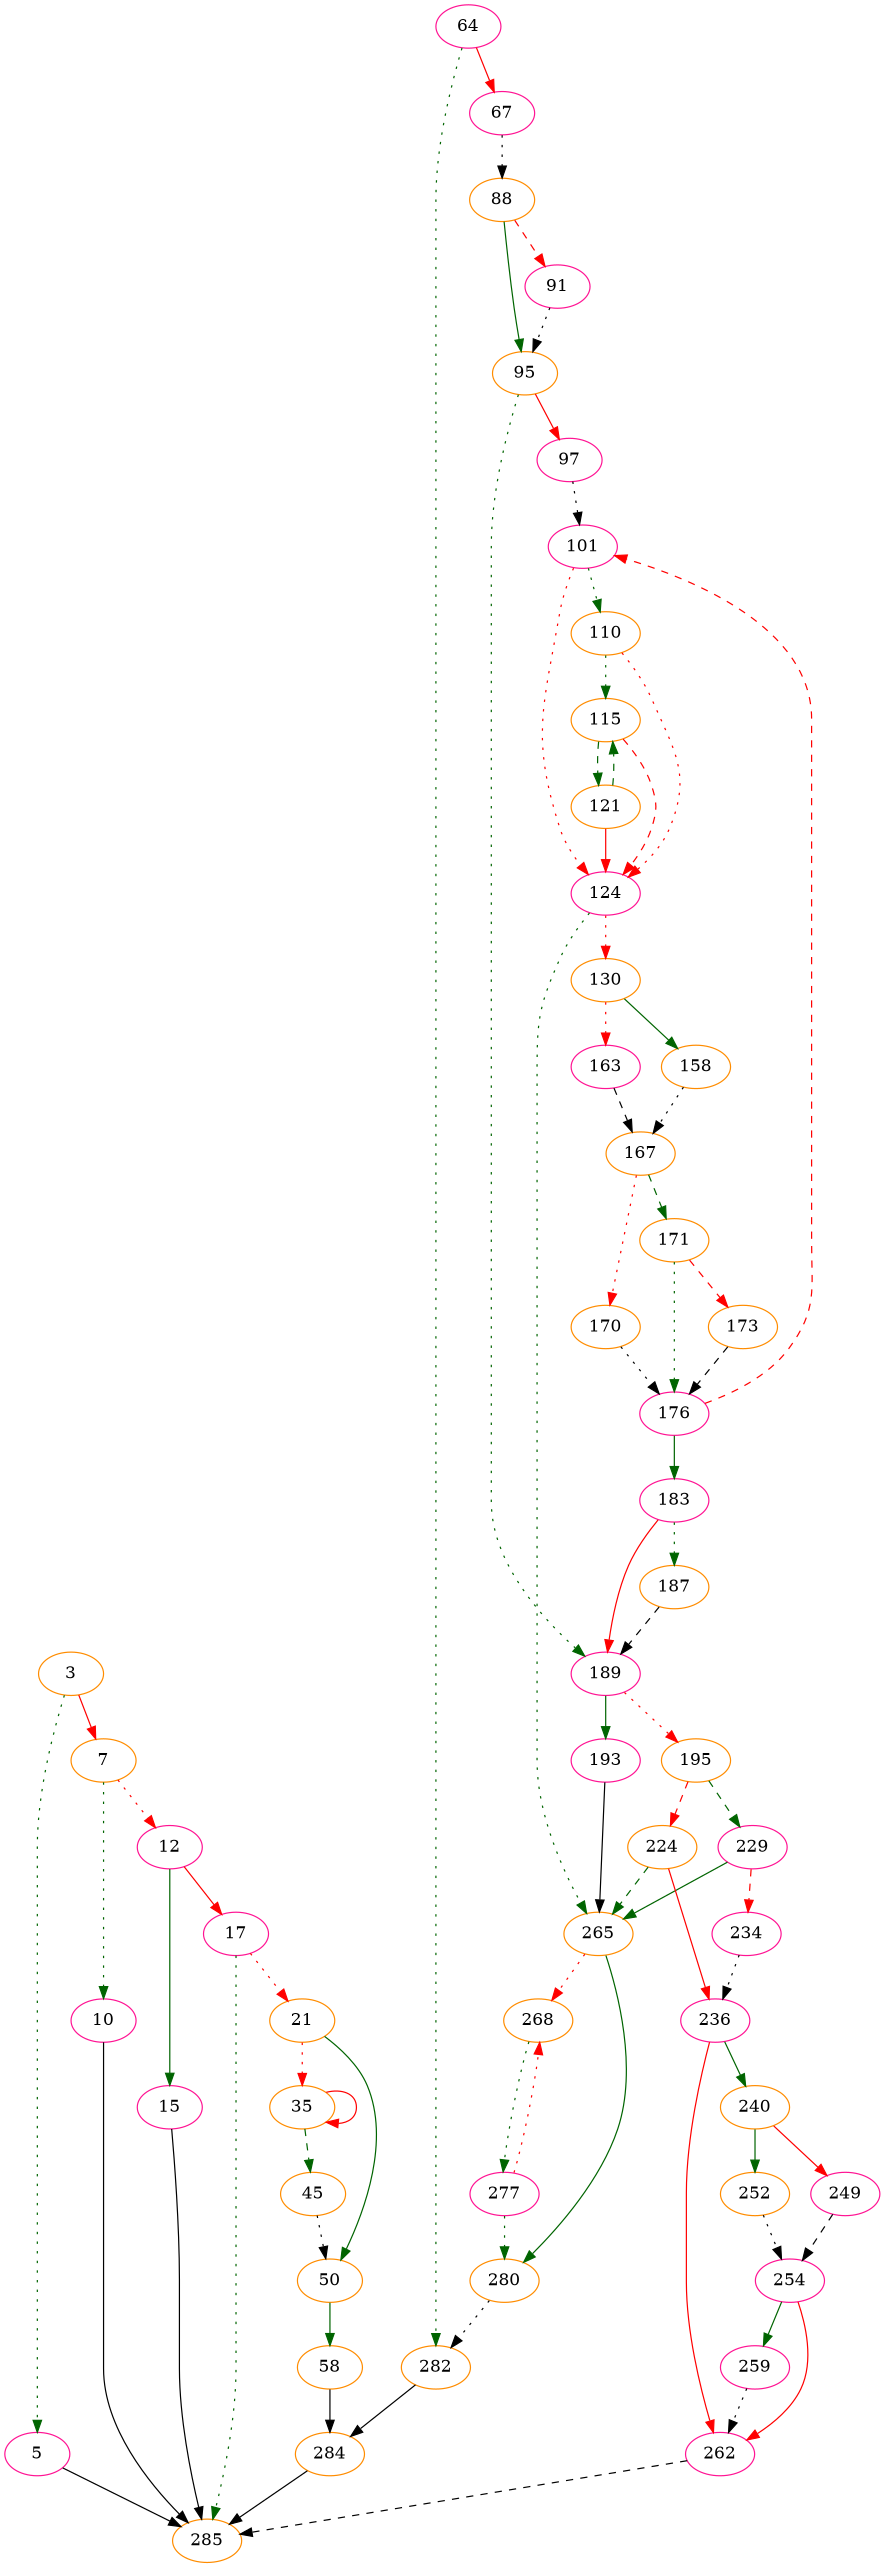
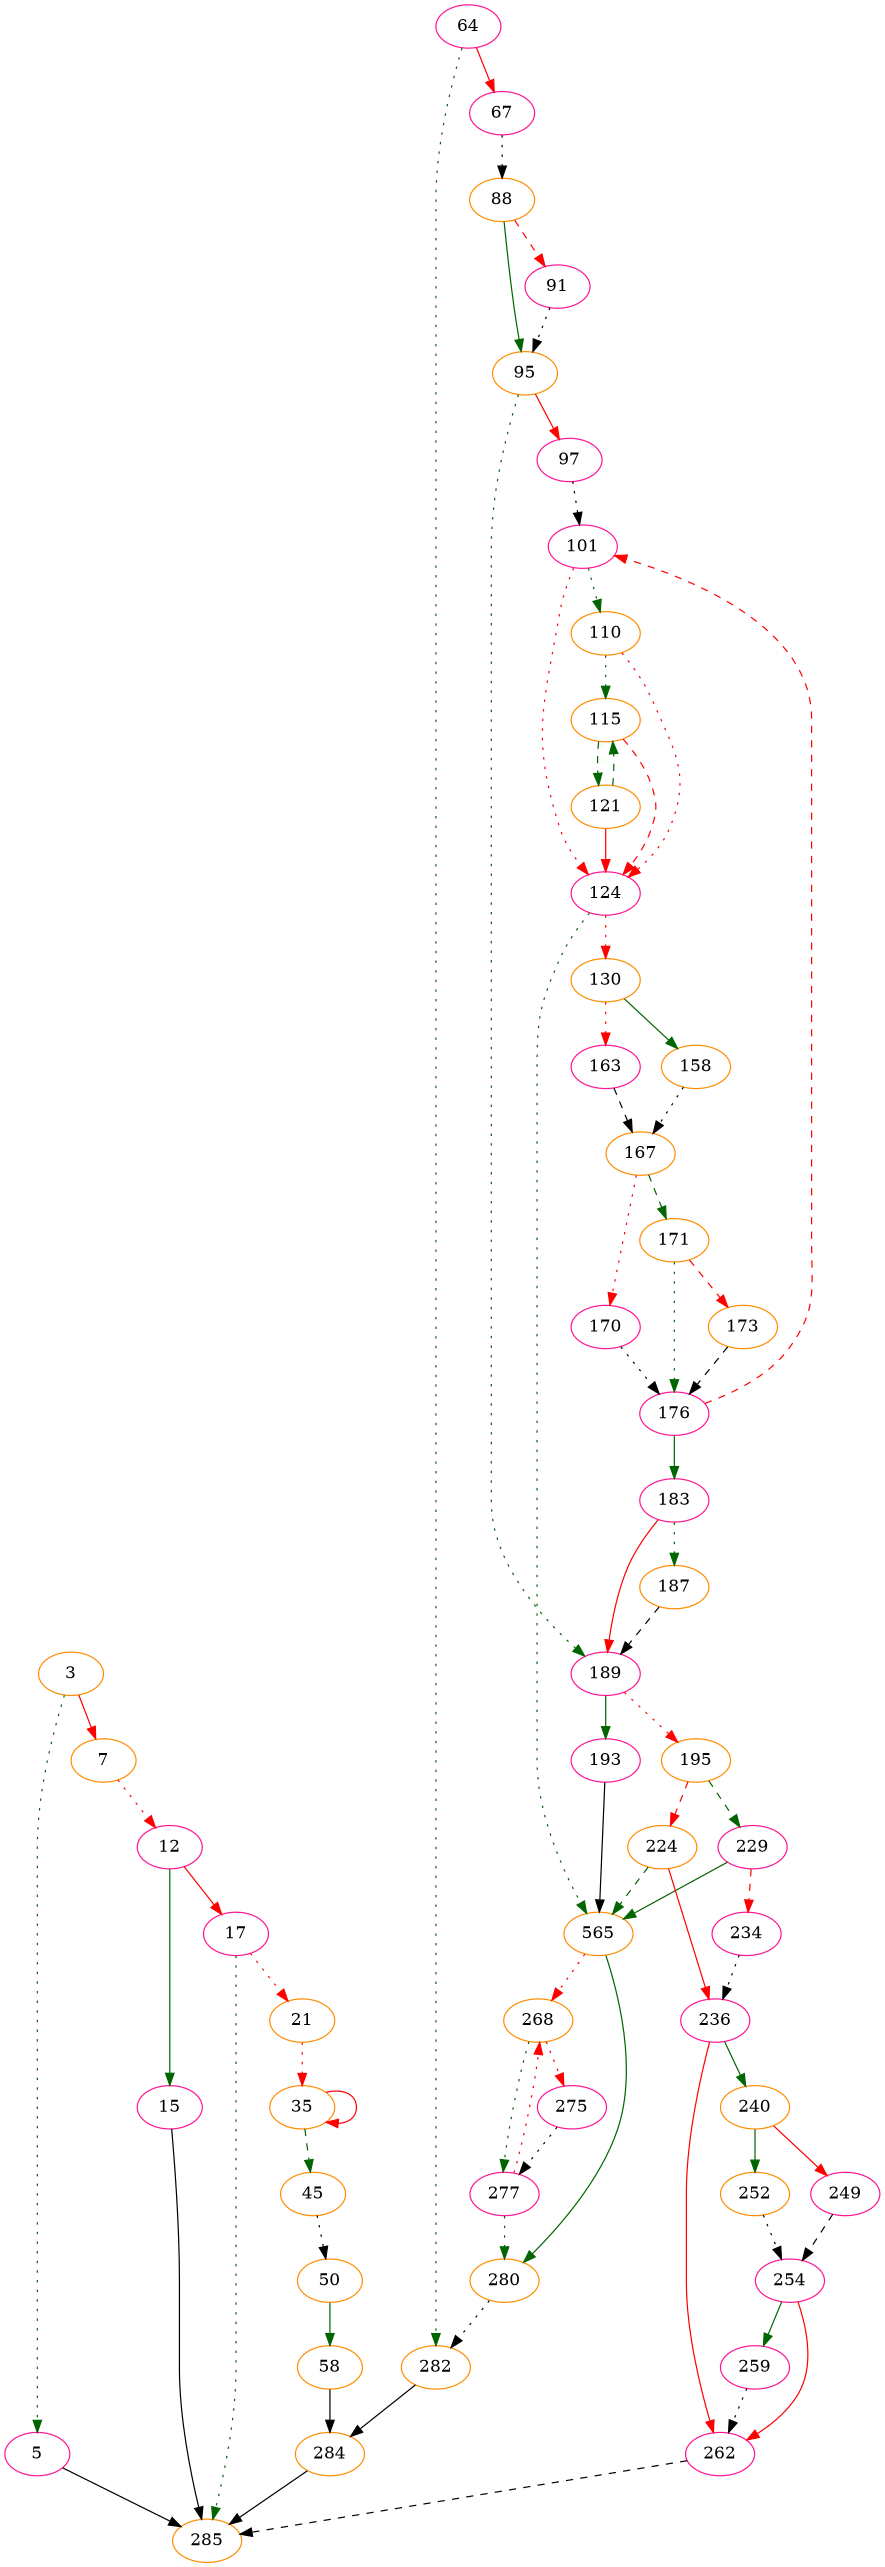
(606, 1327) -> (606, 1327)
(598, 1934) -> (598, 1934)
(104, 2021) -> none
none -> (572, 2107)
(376, 2136) -> none
